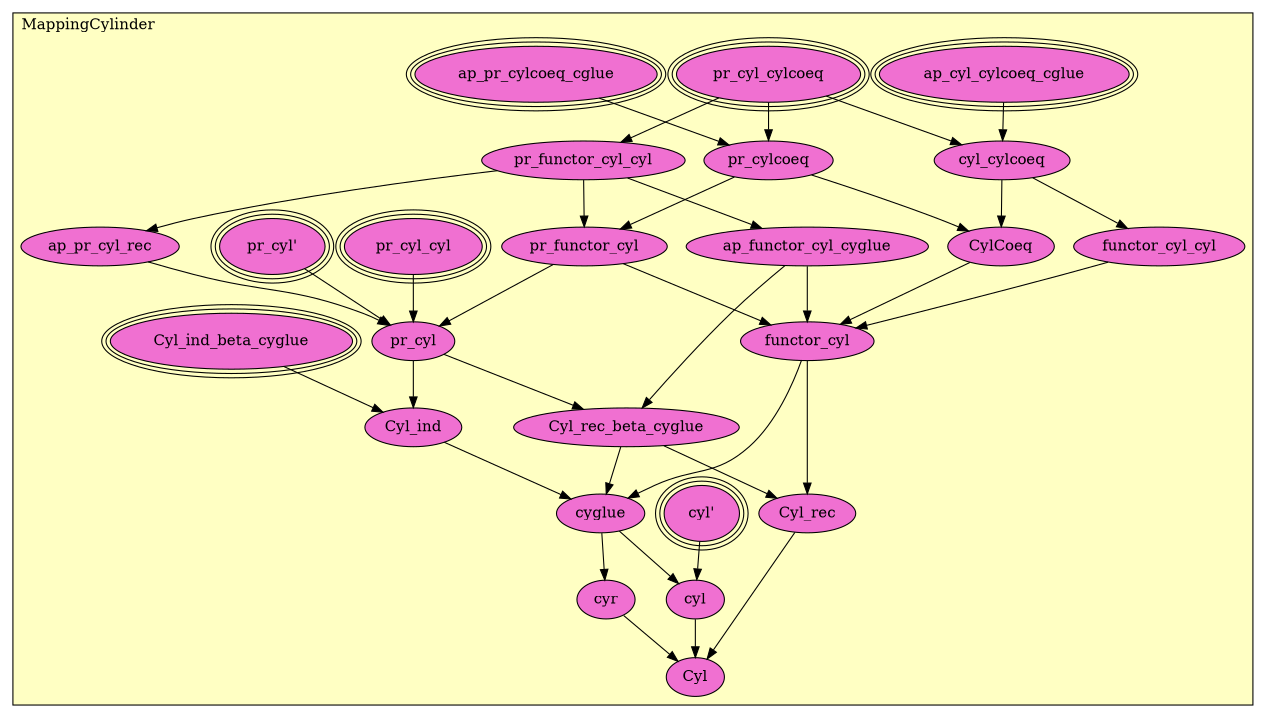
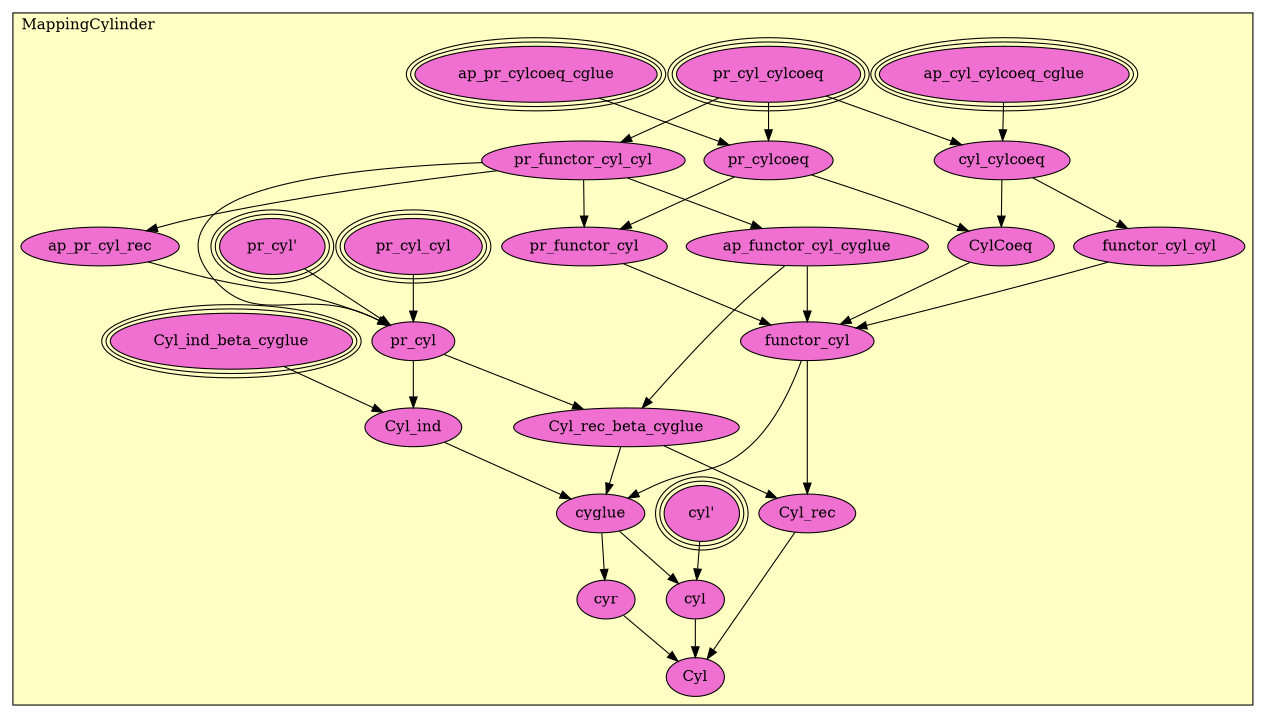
(501, 293) -> (237, 201)
